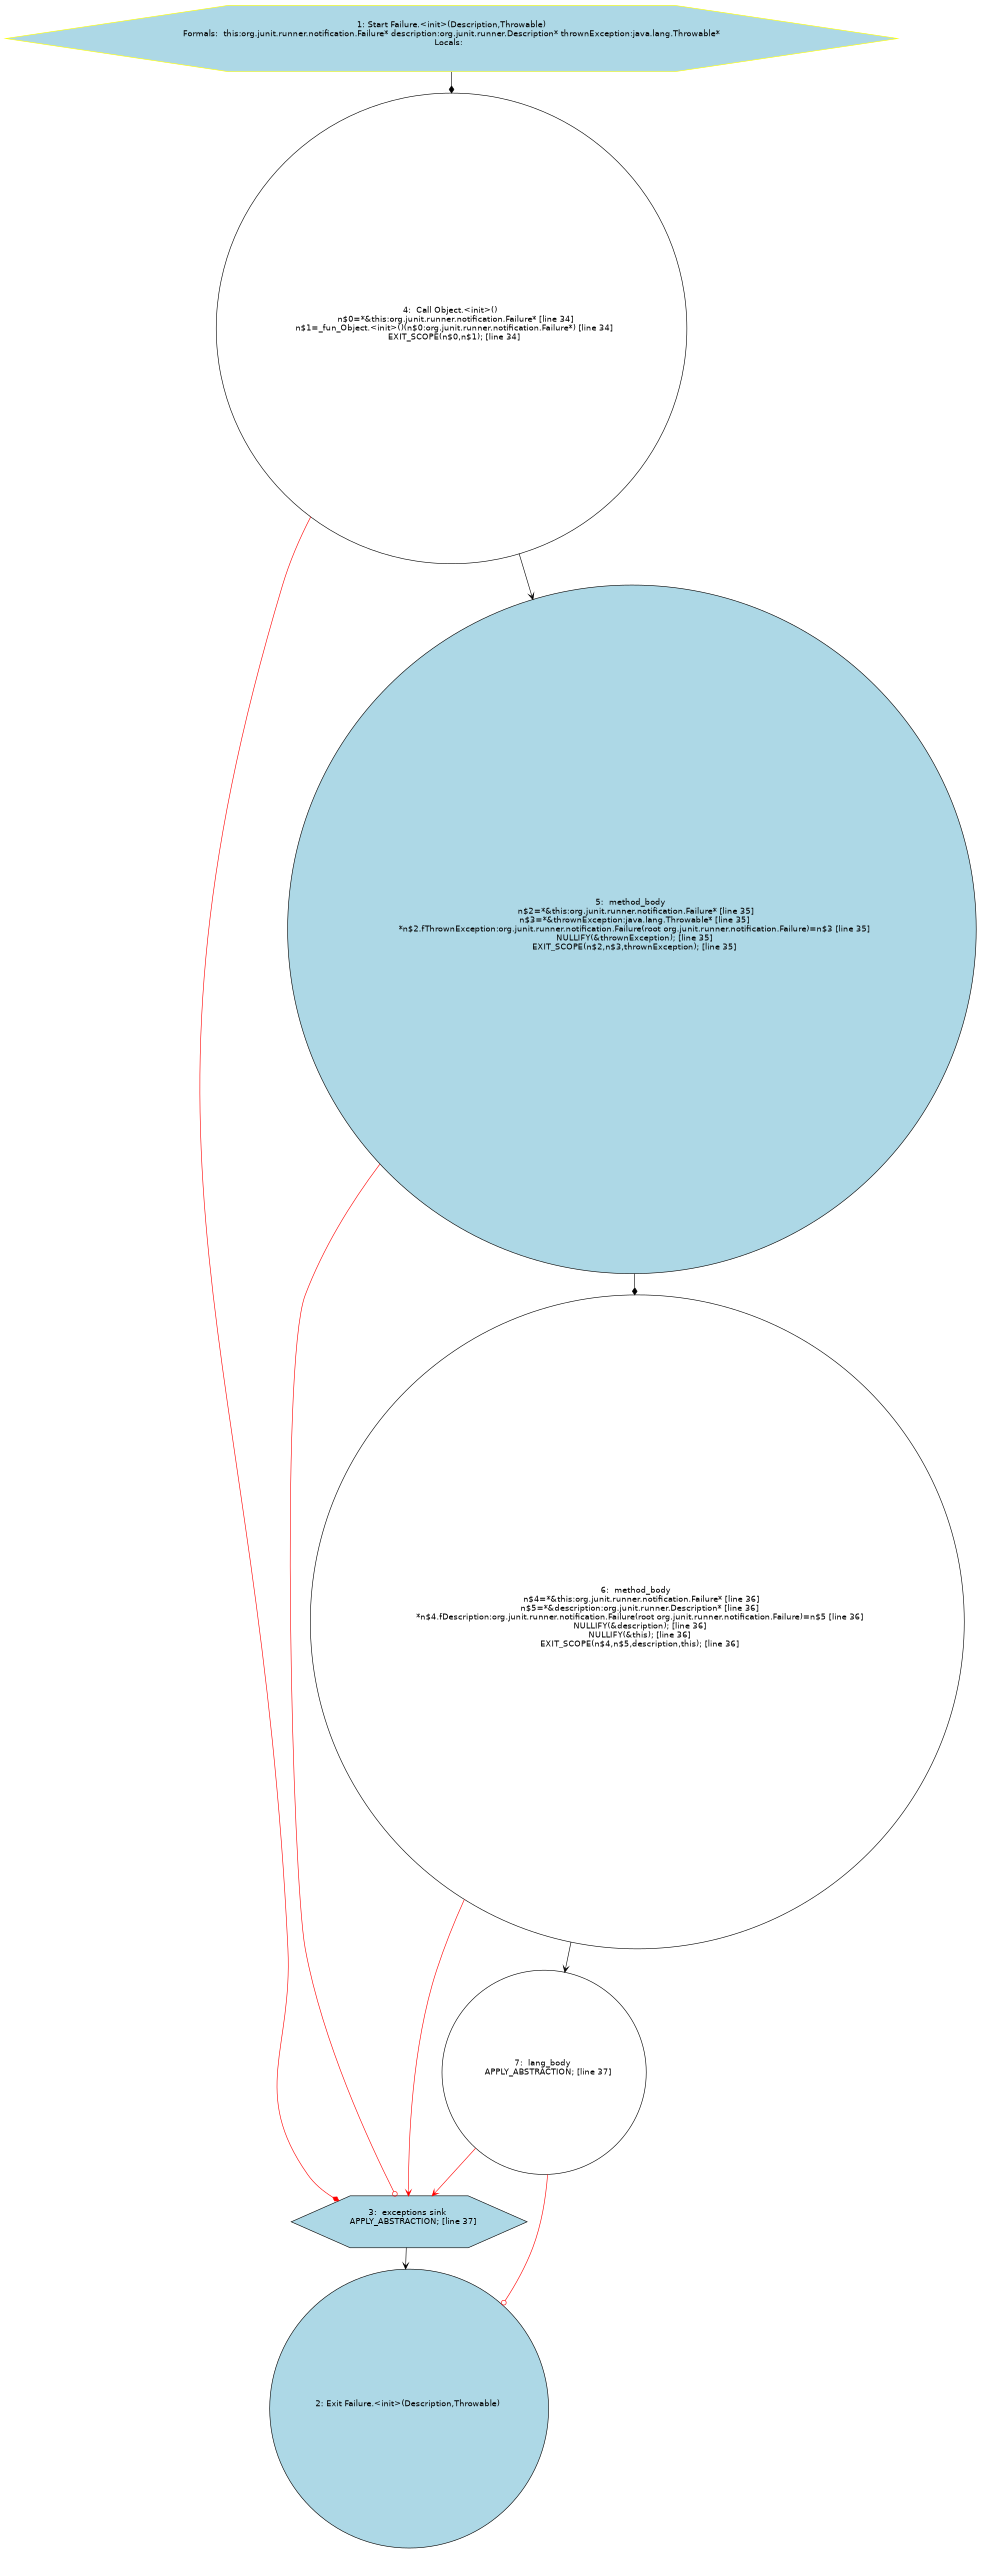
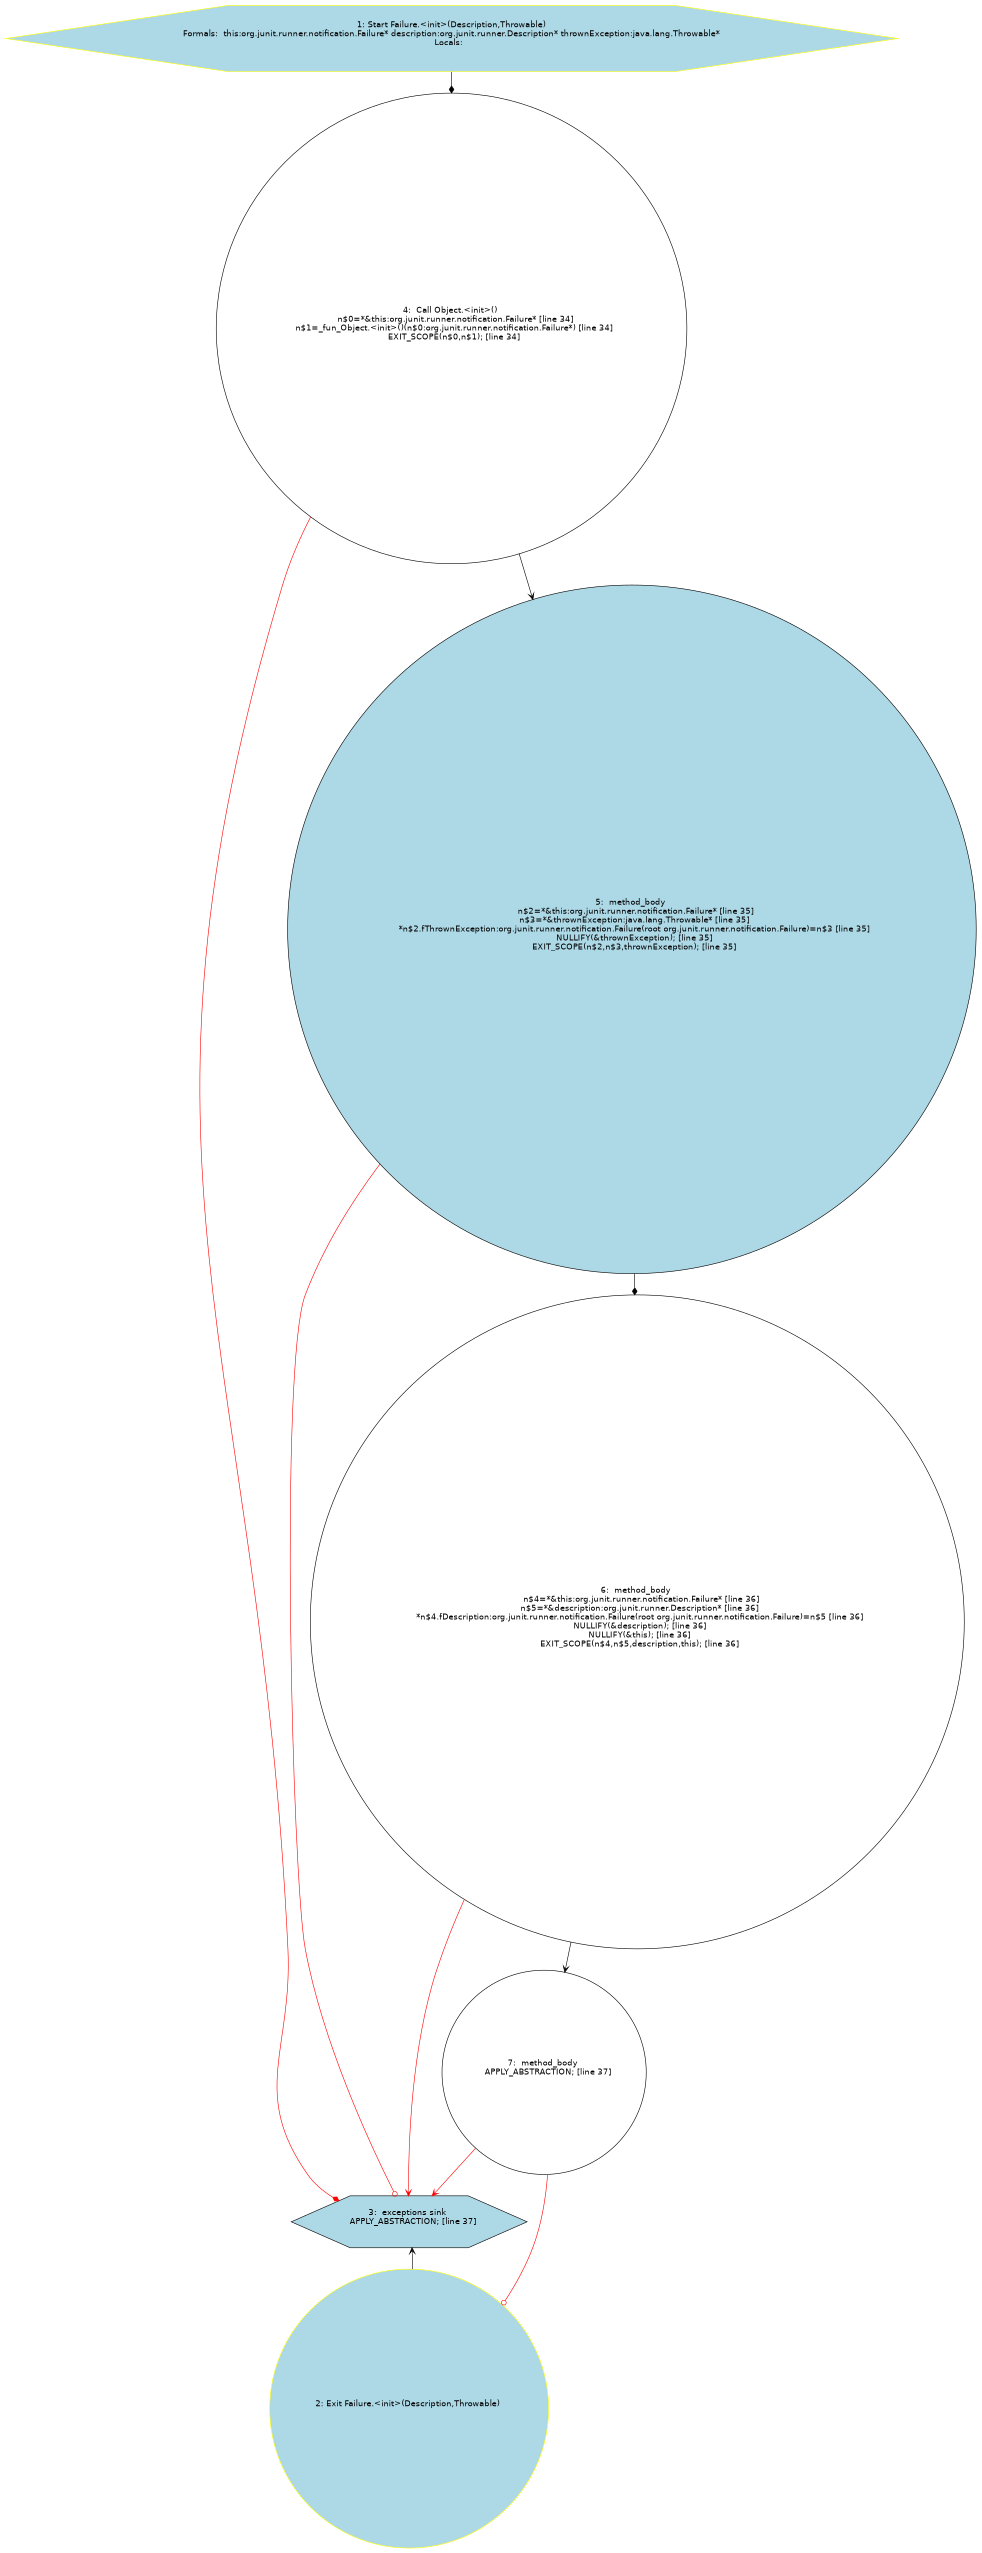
(544, 2072) -> (544, 2072)
(406, 2255) -> (413, 2261)
(409, 2409) -> (409, 2409)
